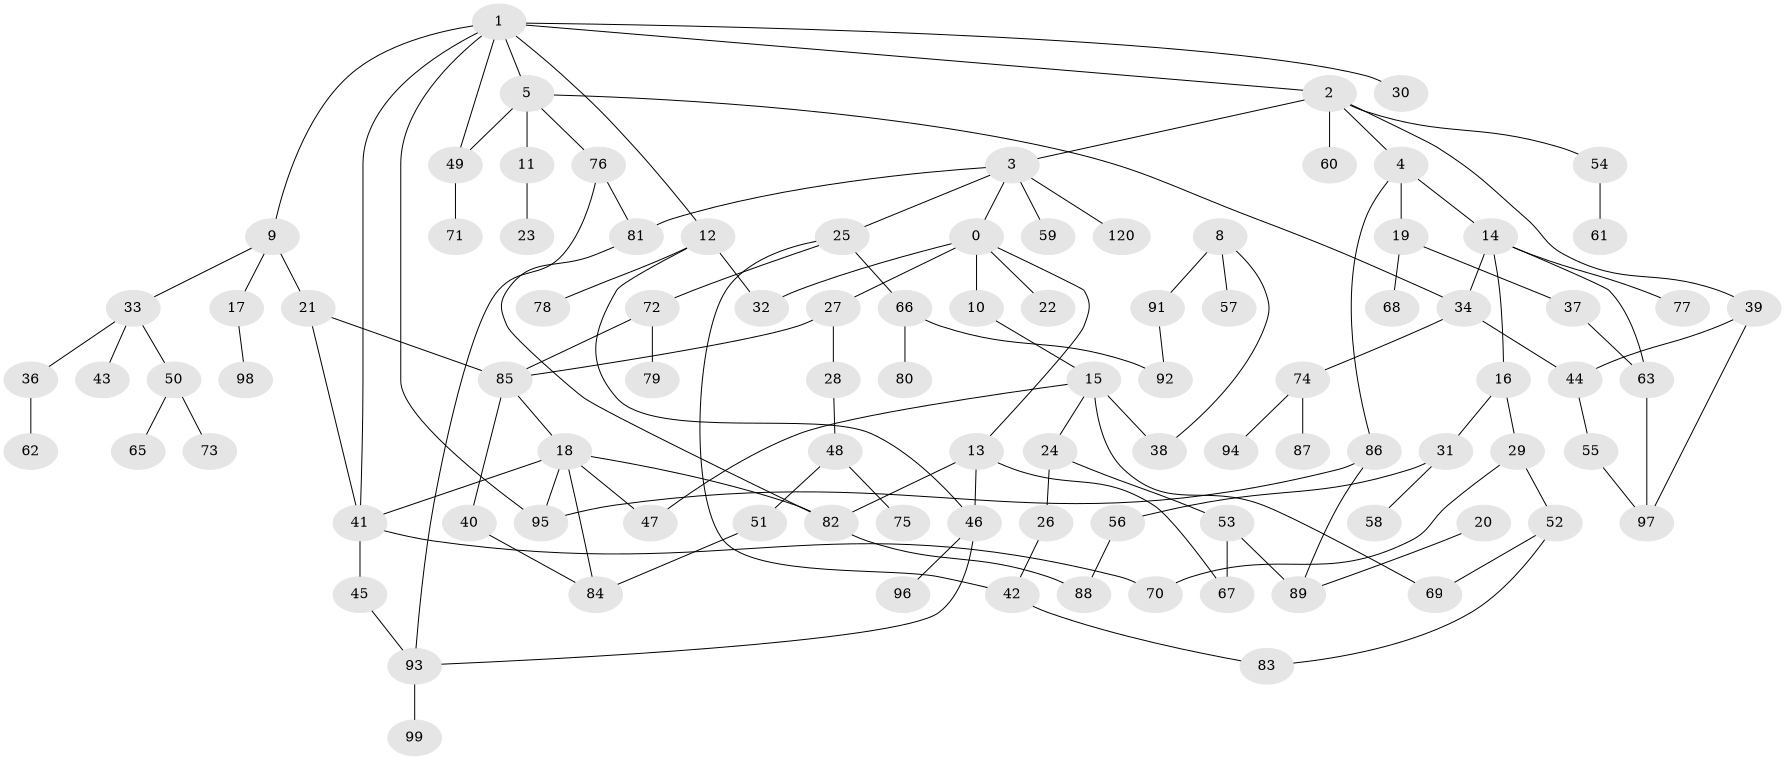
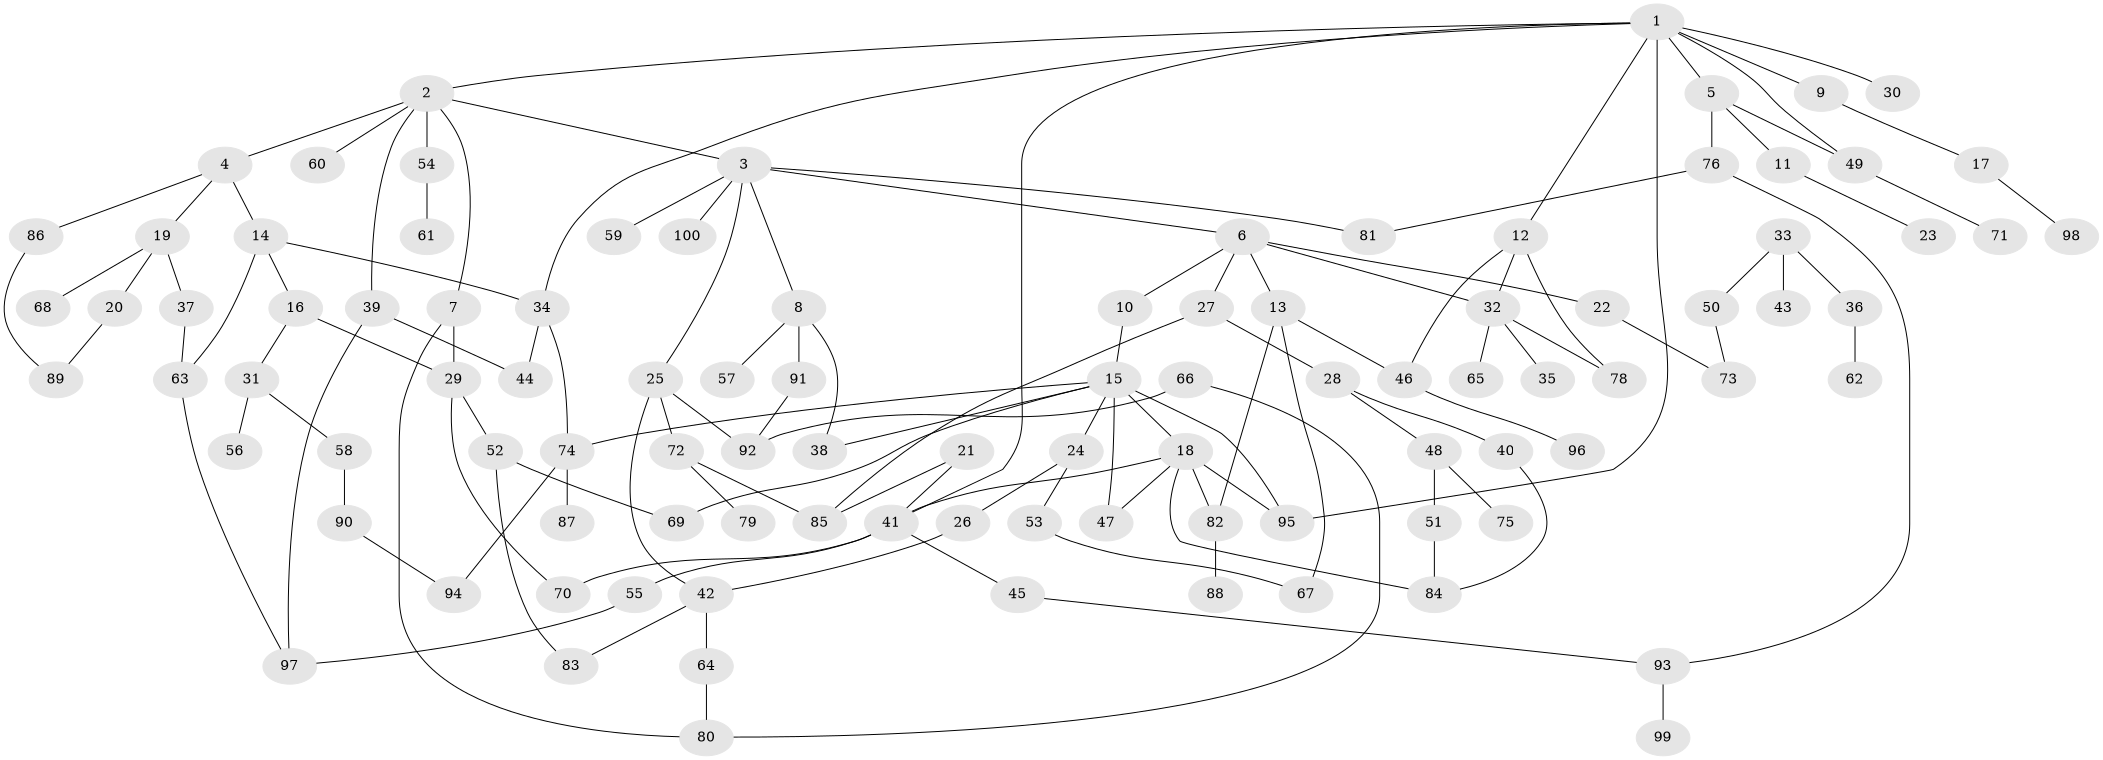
(1011, 140) -> (1050, 70)
none -> (772, 237)
(977, 237) -> (1242, 237)
(1122, 237) -> (688, 237)
(203, 272) -> none
(874, 272) -> (702, 416)
none -> (139, 273)
(290, 273) -> none
none -> (454, 308)
(1683, 308) -> none
none -> (1659, 340)
none -> (1556, 344)
none -> (1548, 380)
(581, 395) -> none
none -> (851, 405)
(156, 416) -> (1485, 344)
(535, 416) -> (1150, 416)
(1583, 416) -> (714, 566)
(487, 451) -> (1419, 416)
(941, 498) -> (1220, 433)
none -> (344, 523)
(1262, 558) -> none
(1101, 559) -> none
(732, 646) -> none
none -> (706, 666)
